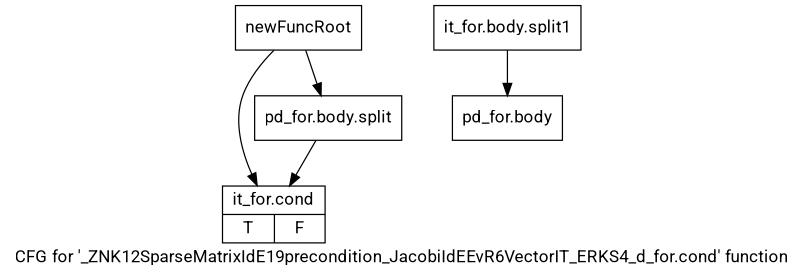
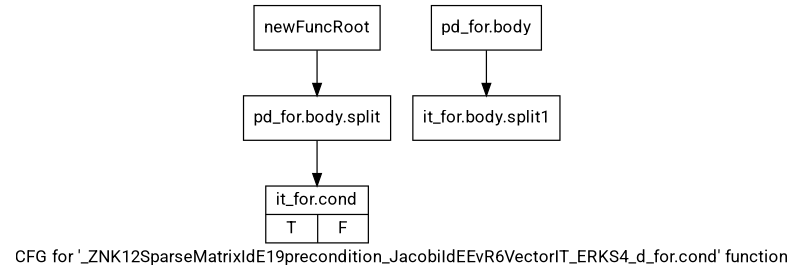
(507, 67) -> (486, 67)
(240, 108) -> none
